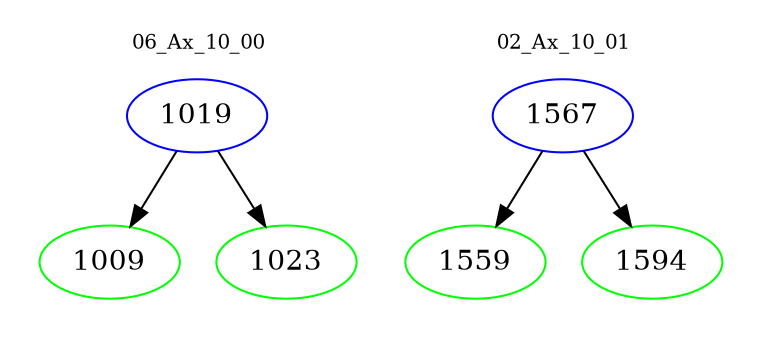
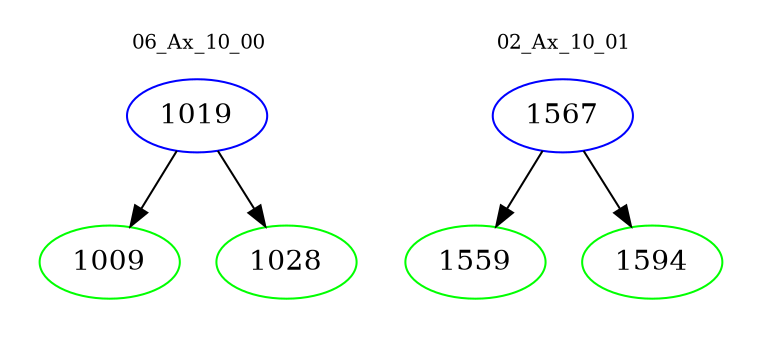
(287, 262) -> (287, 262)
